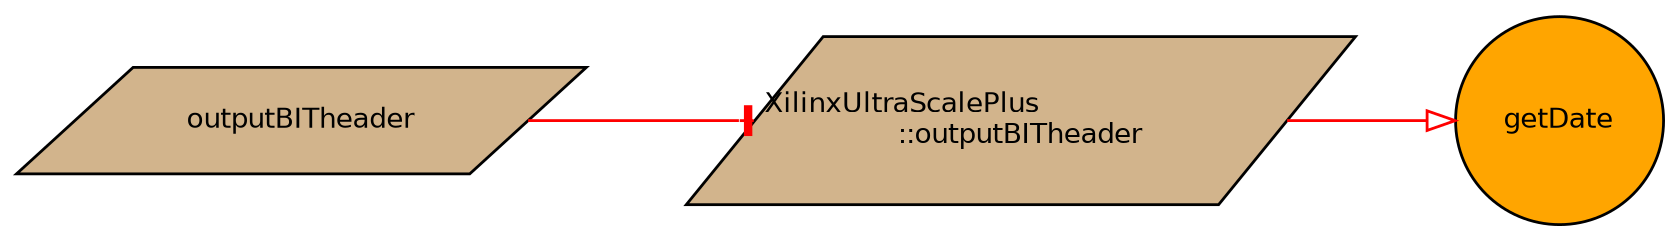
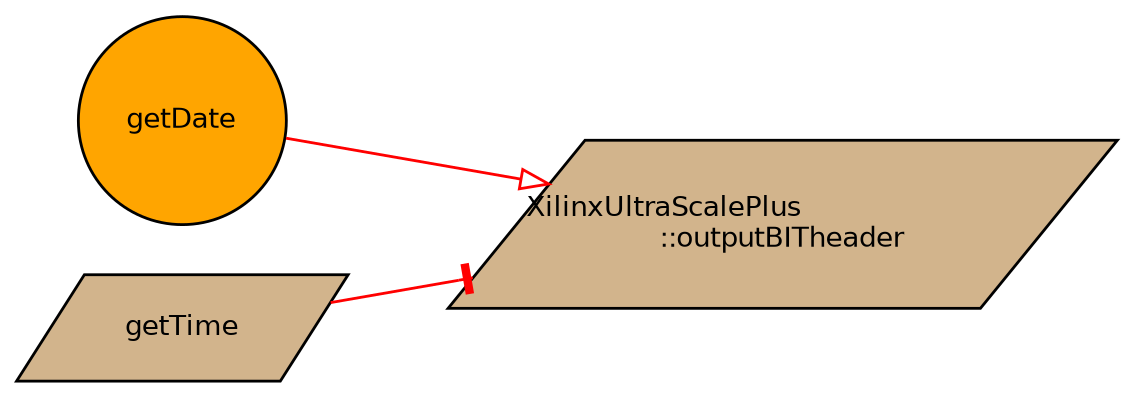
(301, 121) -> (182, 328)
(1357, 121) -> (403, 159)
